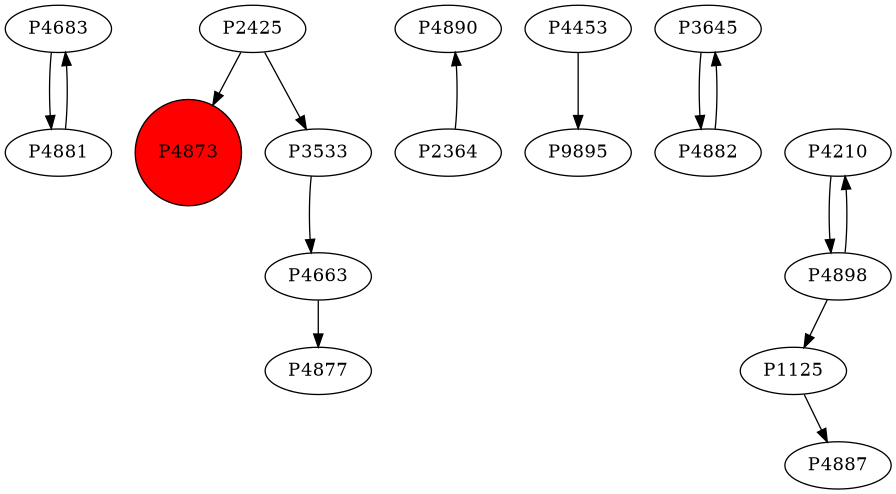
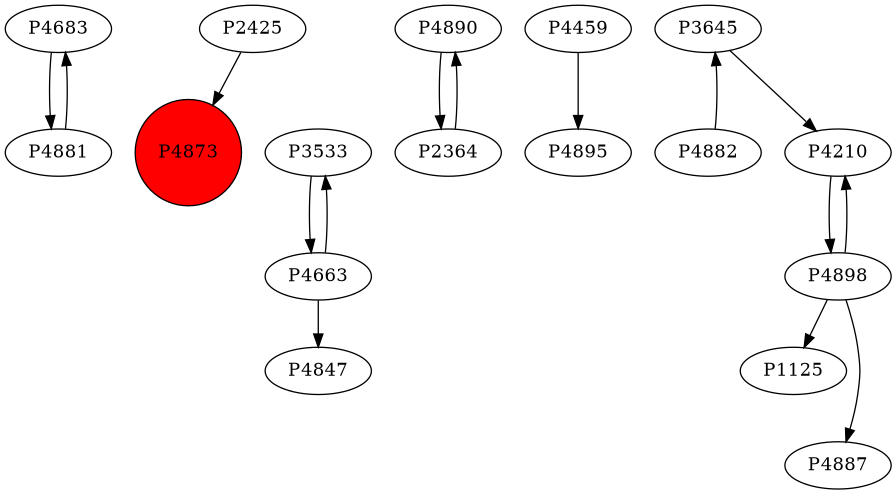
(578, 29) -> (578, 29)
none -> (439, 84)
(699, 84) -> (768, 86)
(282, 85) -> (327, 221)
(578, 153) -> (578, 153)
(318, 371) -> (318, 371)
(813, 412) -> (860, 364)
